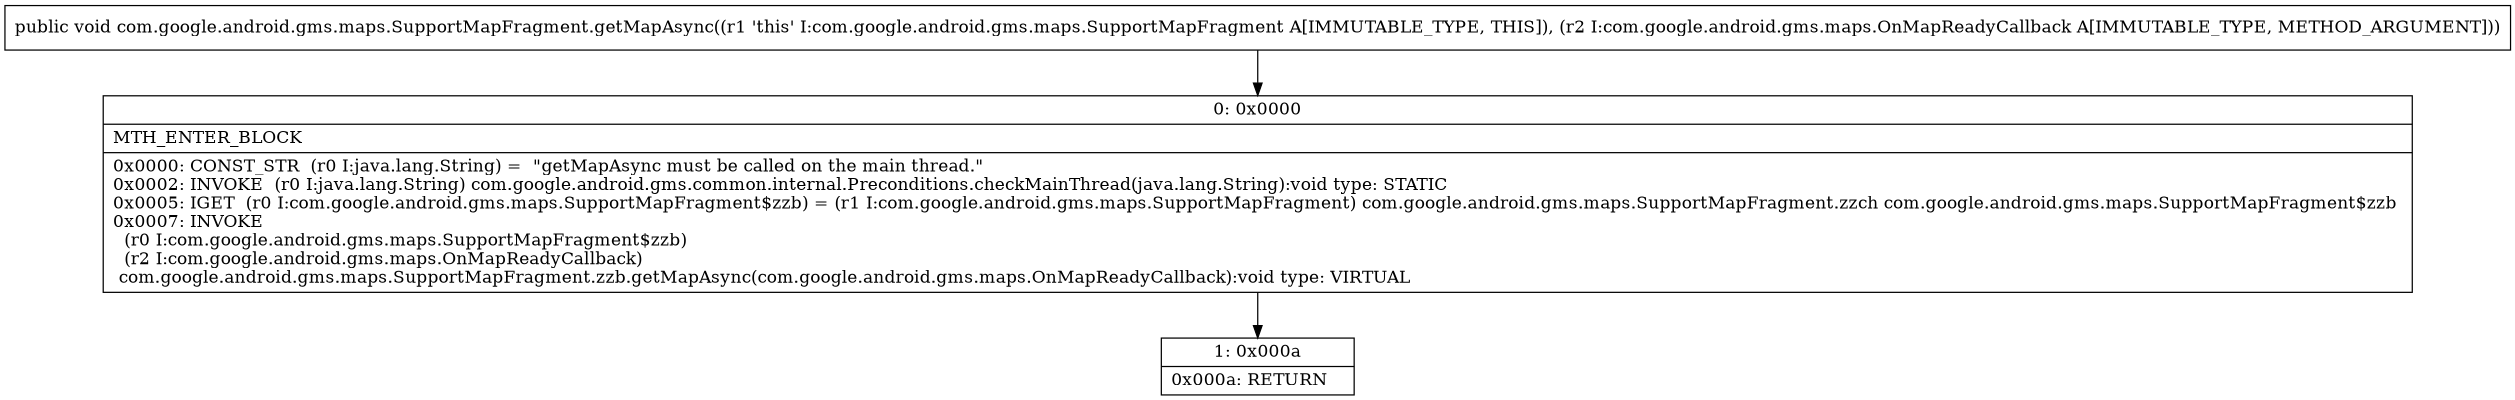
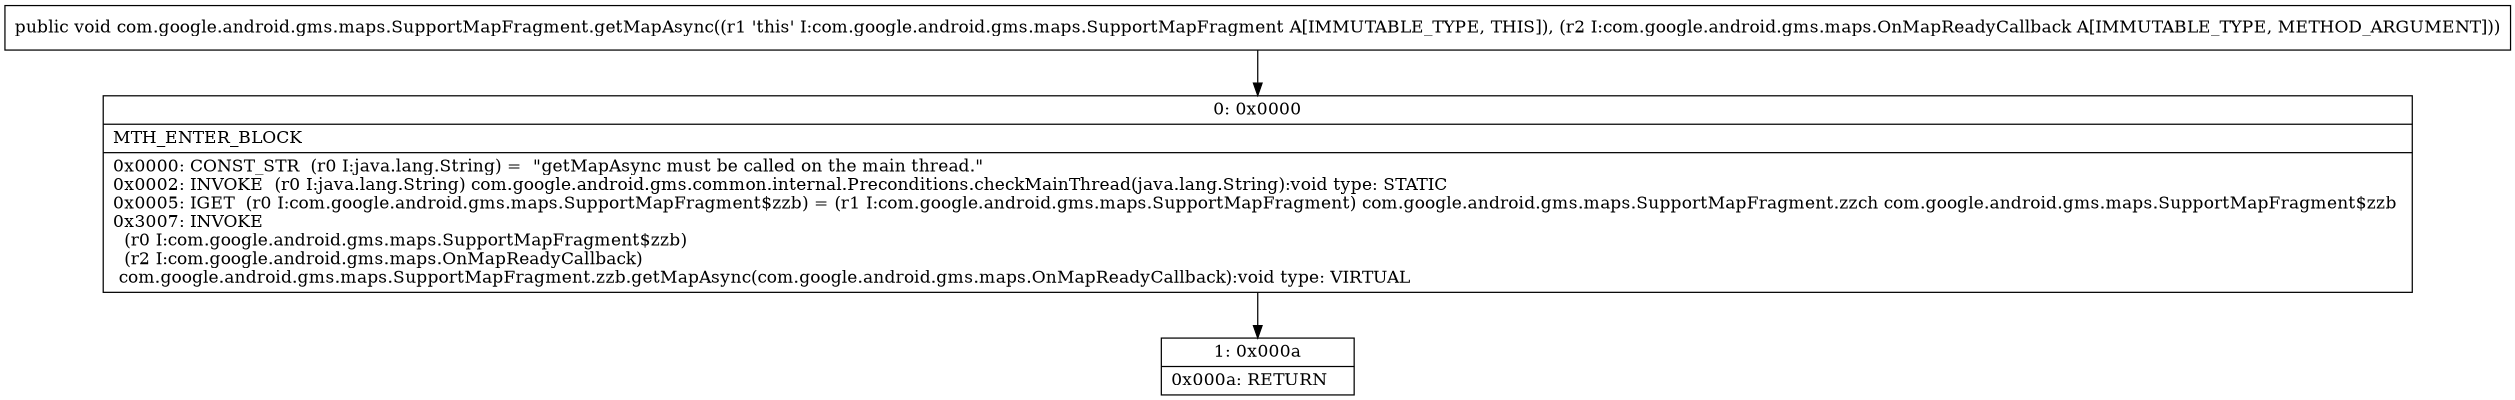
(194, 222) -> (194, 222)
